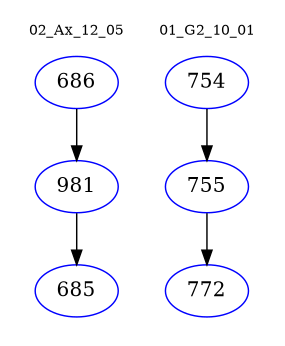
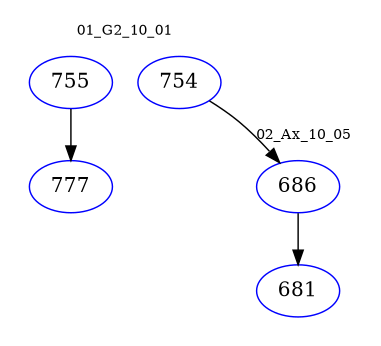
(77, 31) -> (304, 135)
(207, 127) -> (254, 136)
(77, 187) -> (298, 291)
(77, 291) -> none
(207, 291) -> (71, 187)
